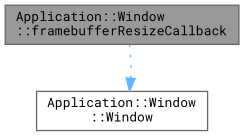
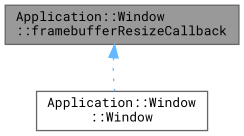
(131, 61) -> (113, 74)
